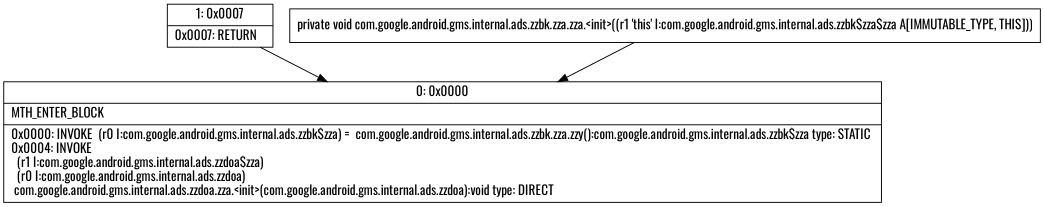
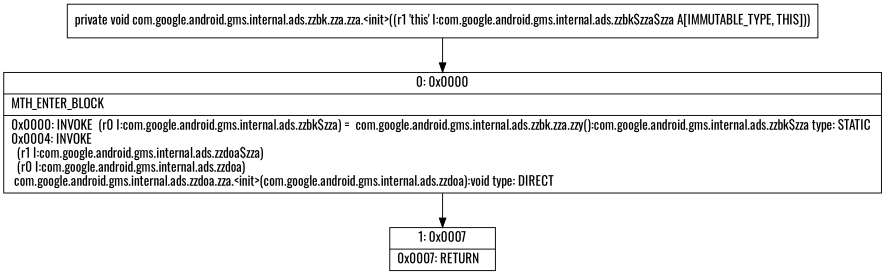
(289, 62) -> (443, 206)
